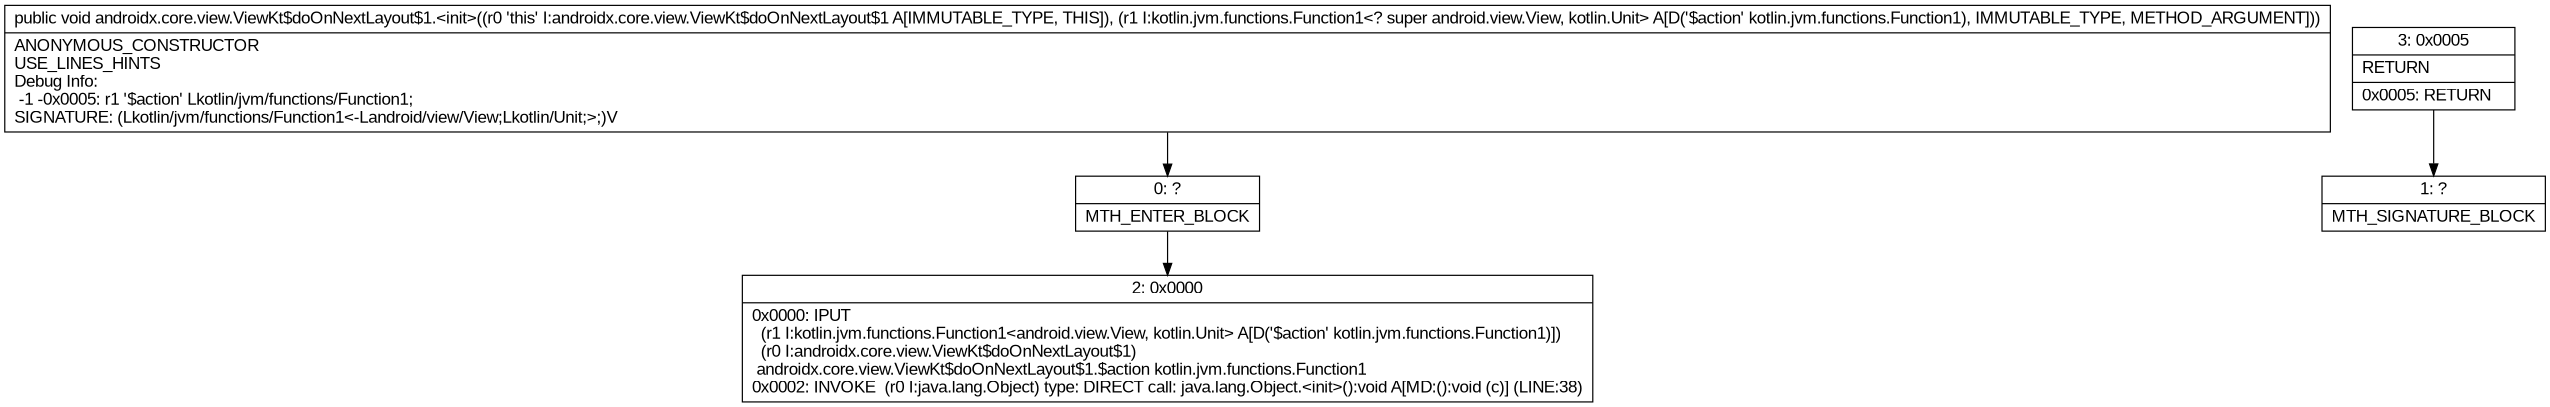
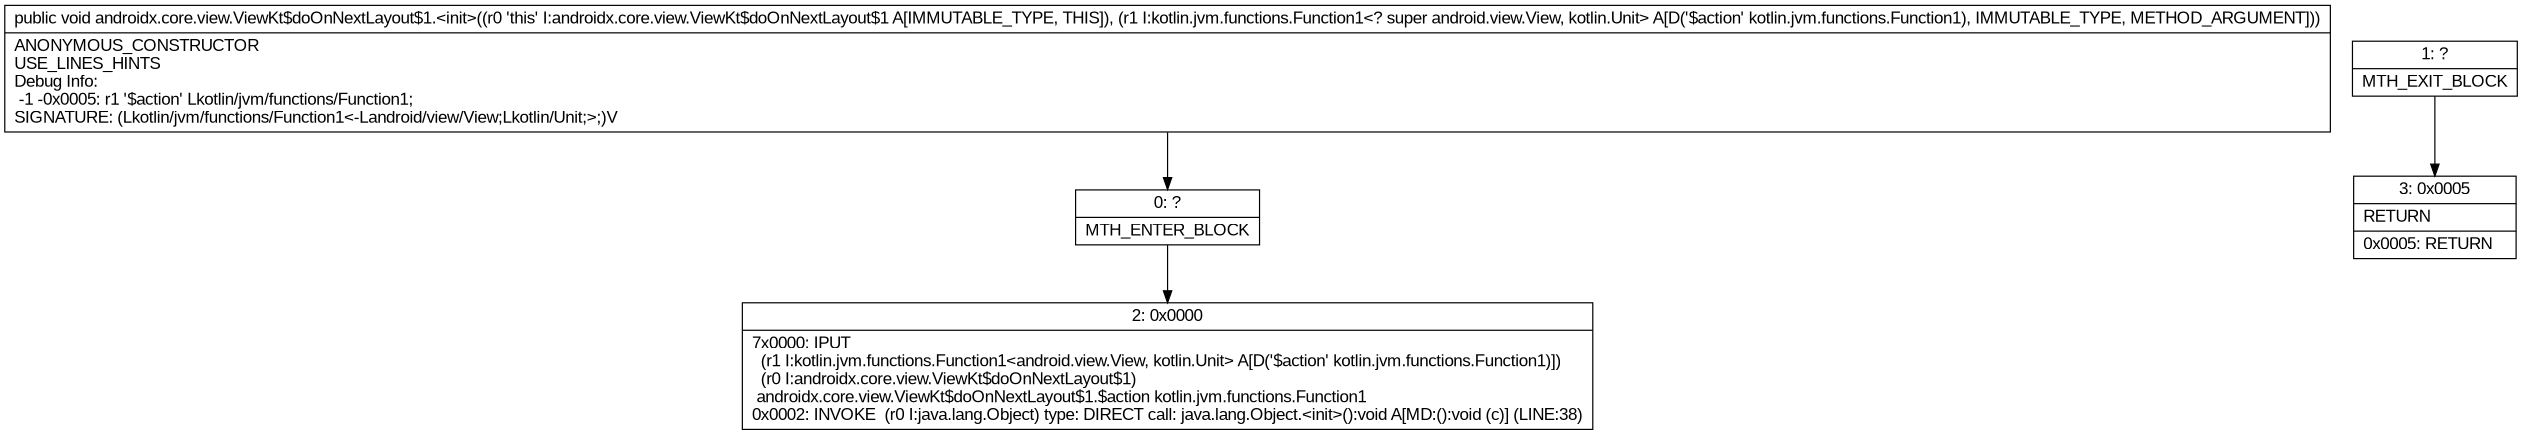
(2434, 137) -> (2435, 130)
(2434, 217) -> (2435, 82)
(806, 316) -> (806, 343)
